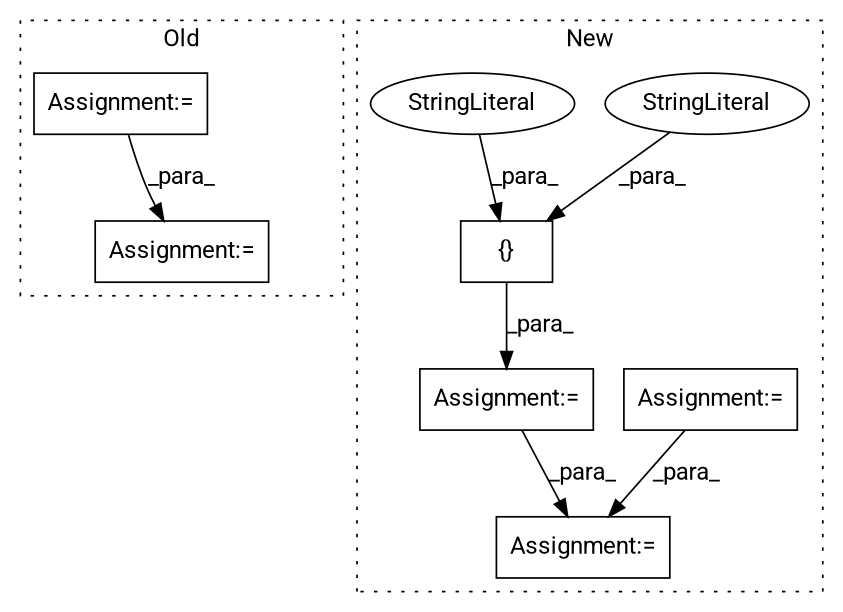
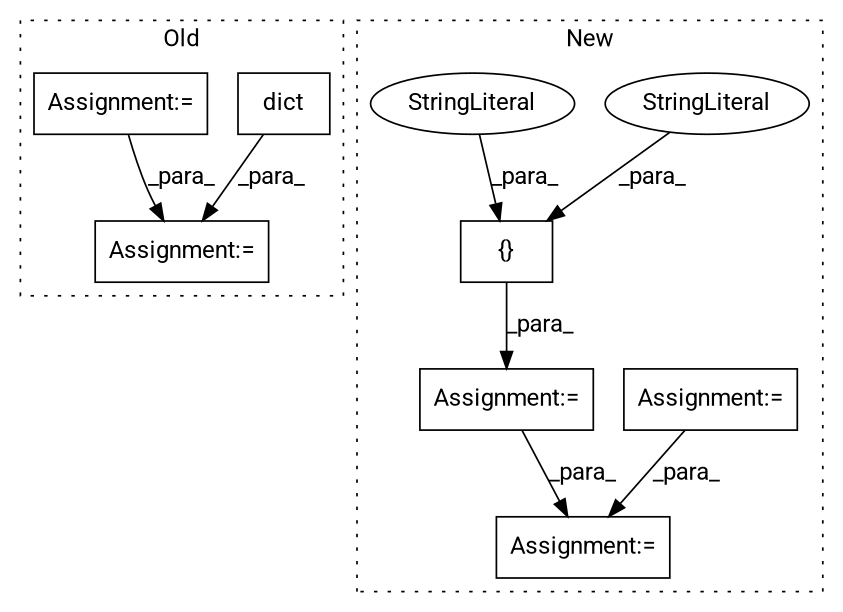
none -> (284, 104)
